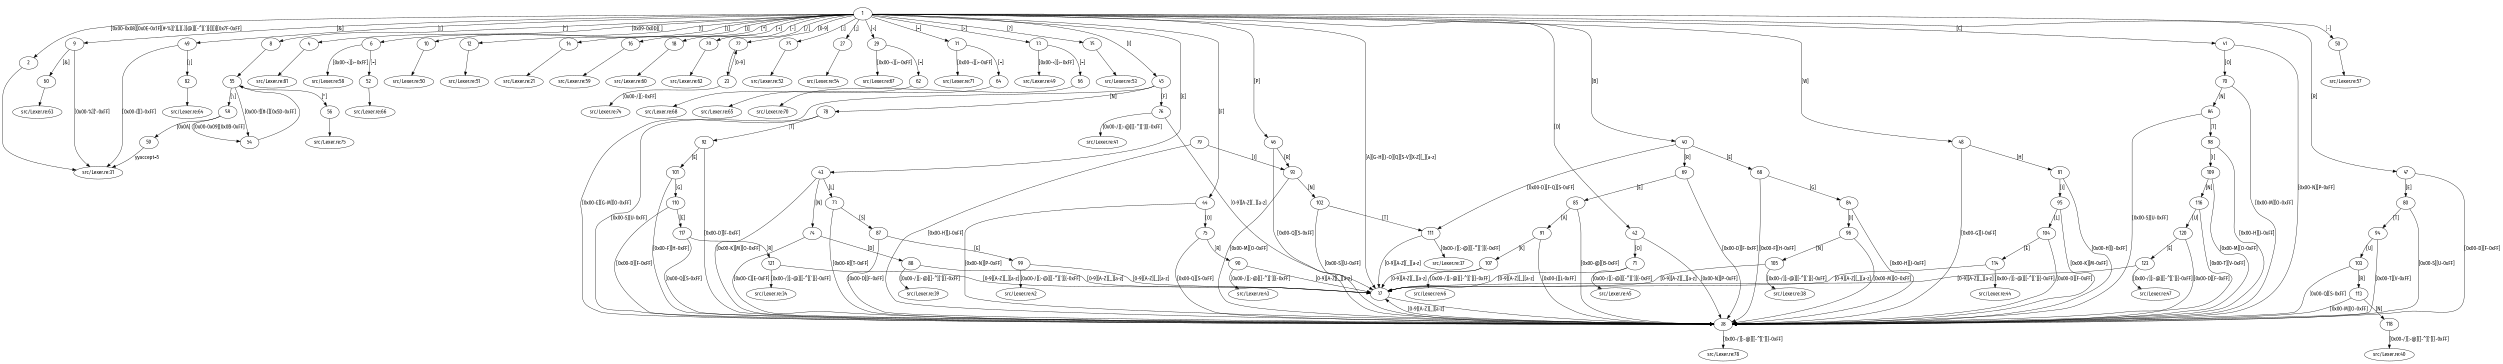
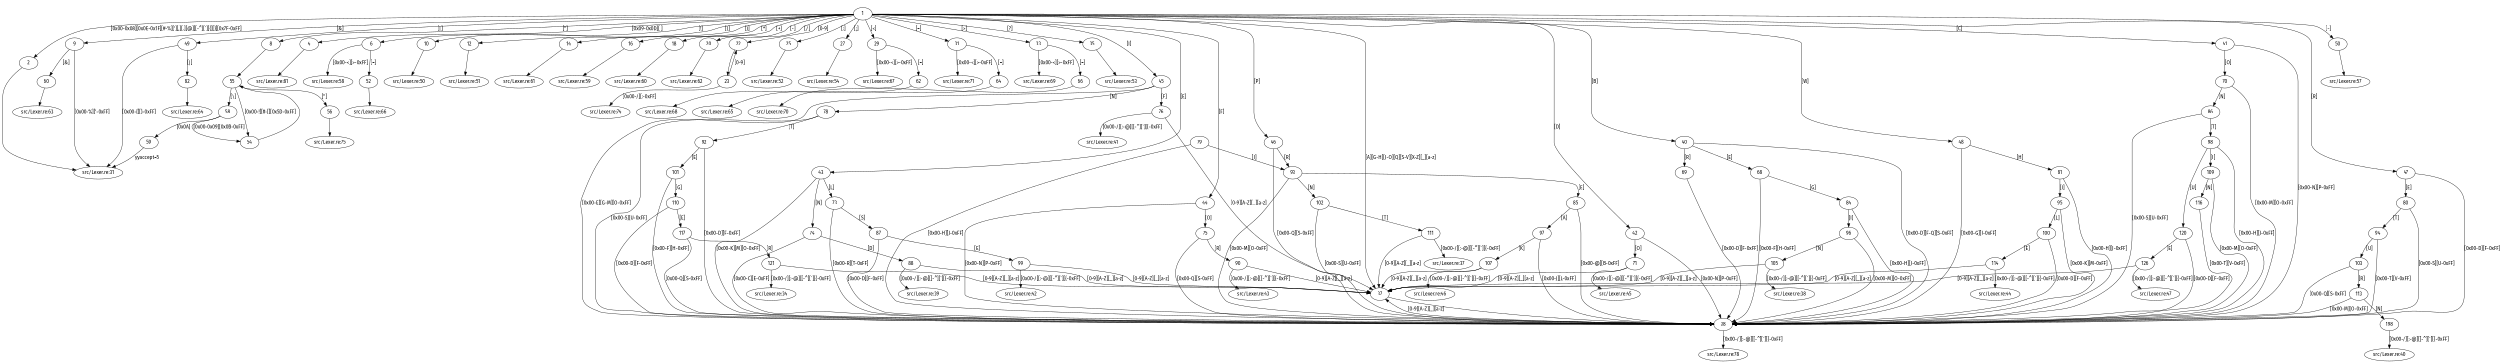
(519, 82) -> (519, 82)
(1040, 82) -> (1040, 82)
(1555, 176) -> (1901, 225)
(1632, 187) -> (1444, 175)
(2192, 217) -> (2190, 184)
(1542, 233) -> (1542, 233)
(2046, 233) -> (2046, 233)
(2145, 264) -> (2145, 264)
(2389, 324) -> (2389, 324)
